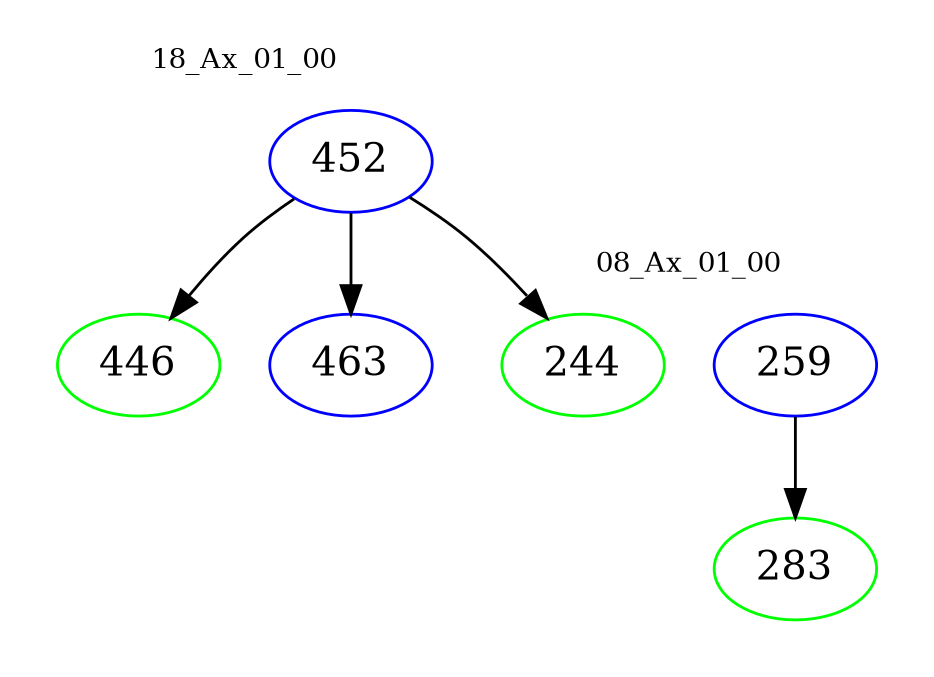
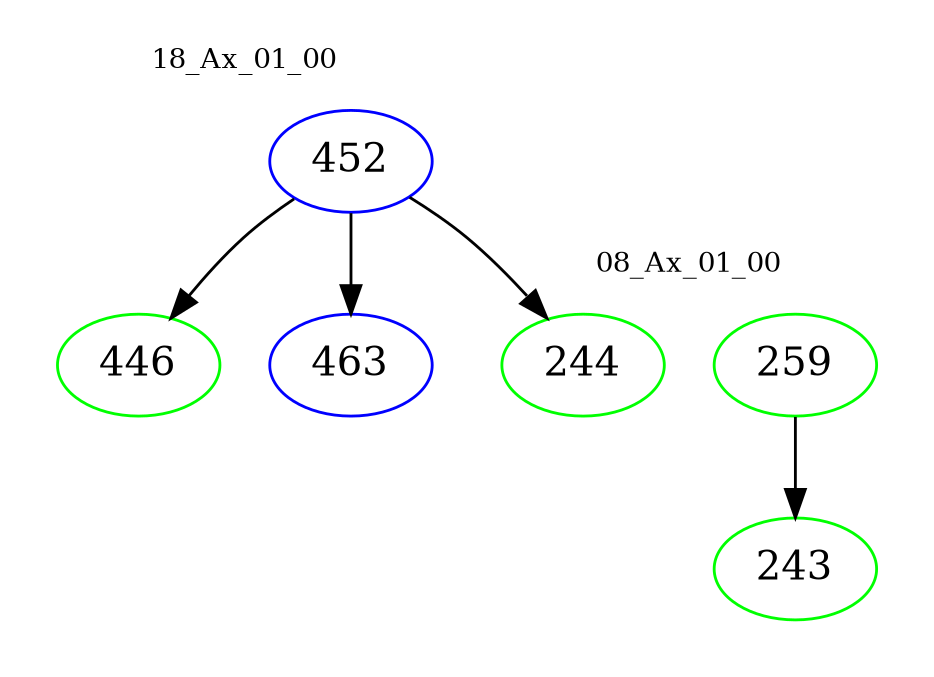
(795, 365) -> (795, 365)
(795, 569) -> (795, 569)
